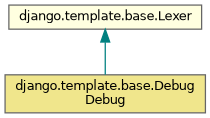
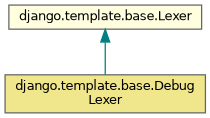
(105, 94) -> (105, 94)
